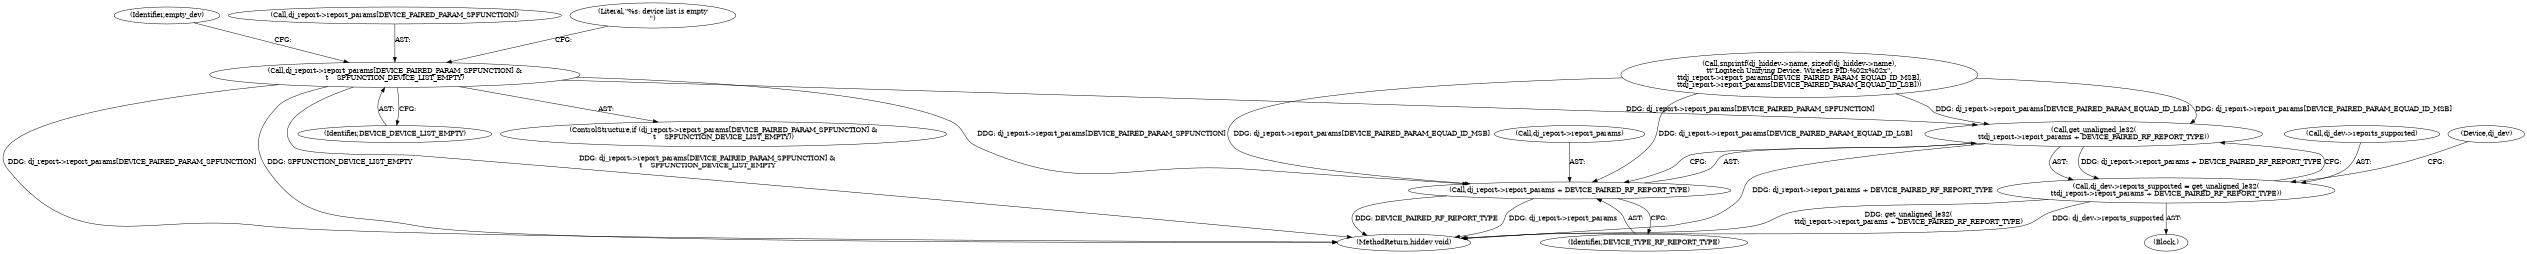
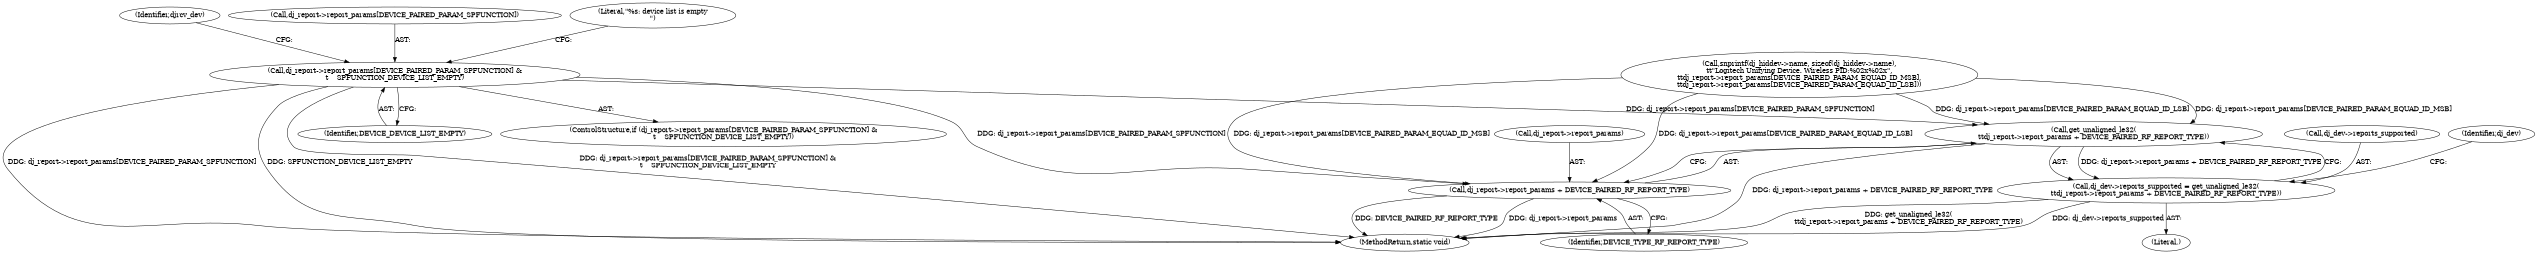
(167, 15) -> (170, 15)
(2486, 134) -> (2492, 134)
(1404, 243) -> (1405, 243)
(2166, 243) -> (2166, 243)
